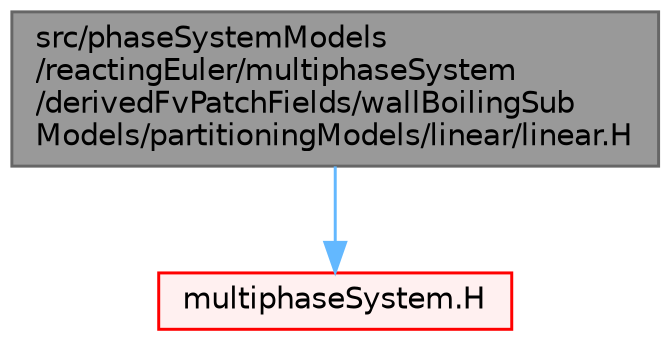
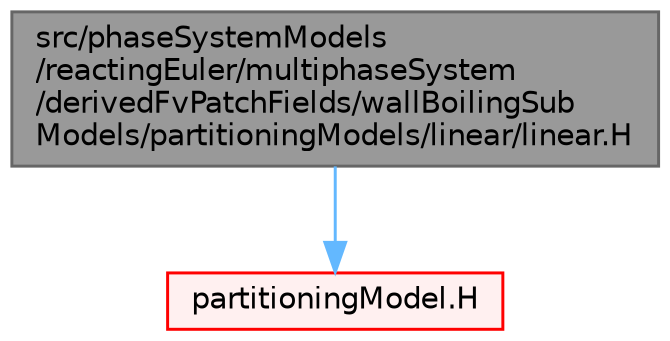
(335, 301) -> (335, 301)
